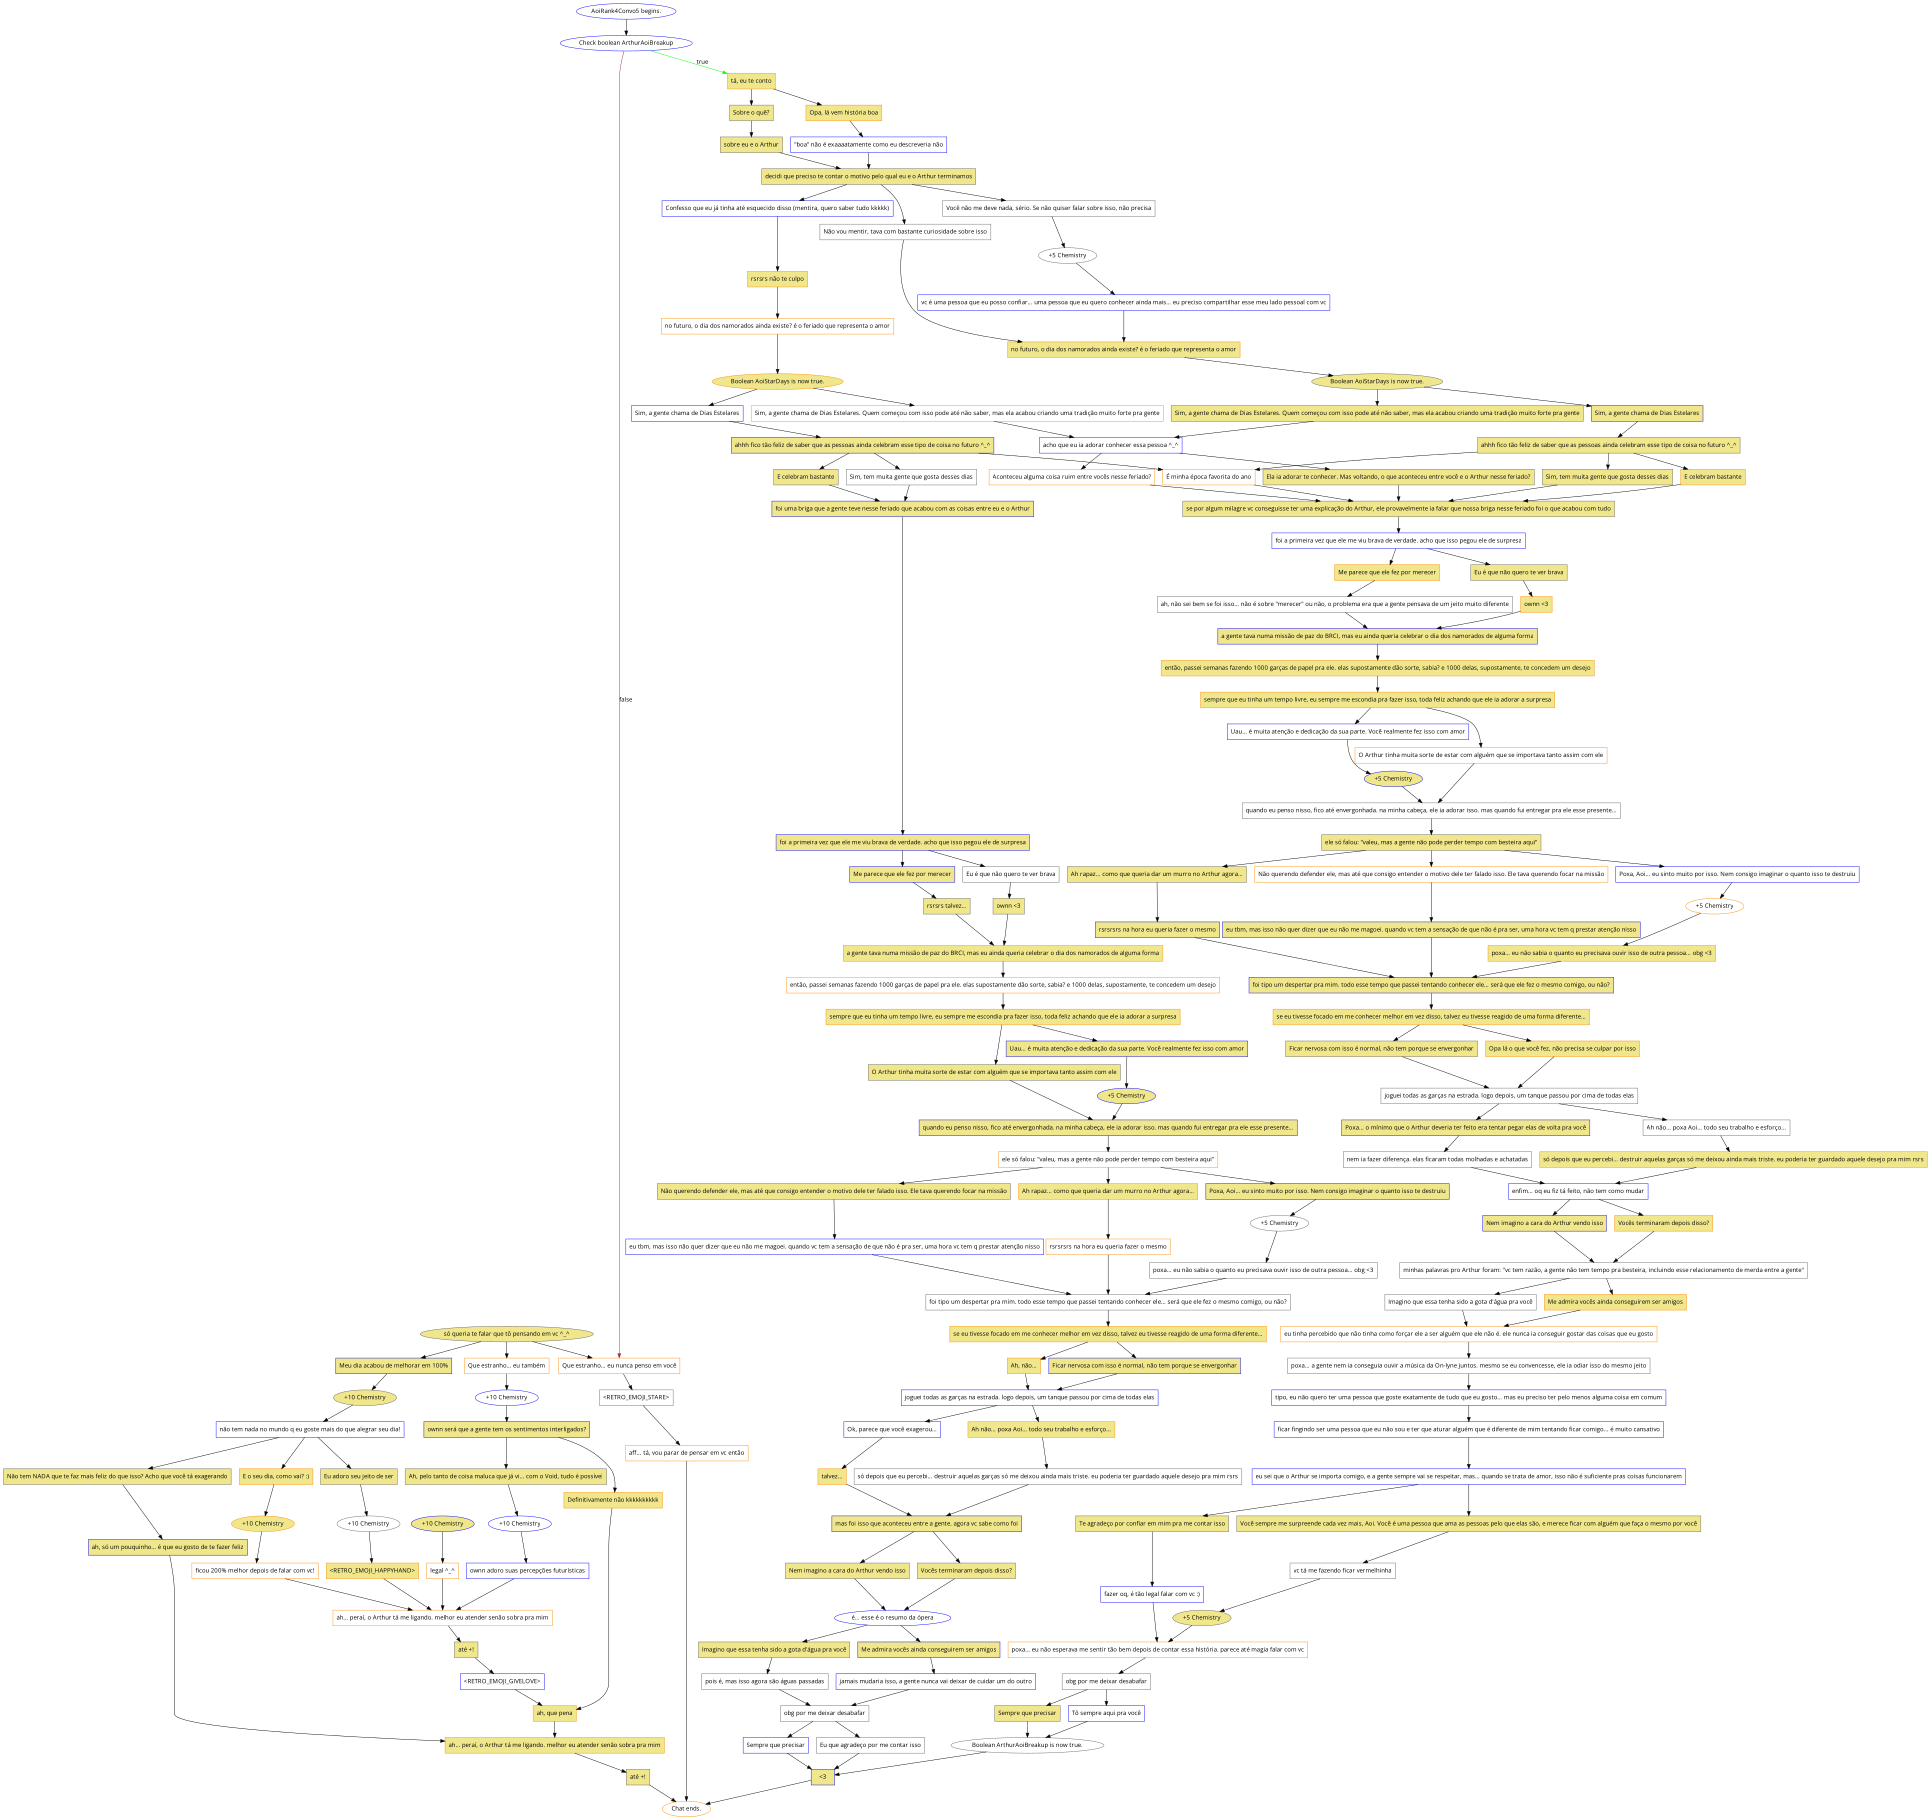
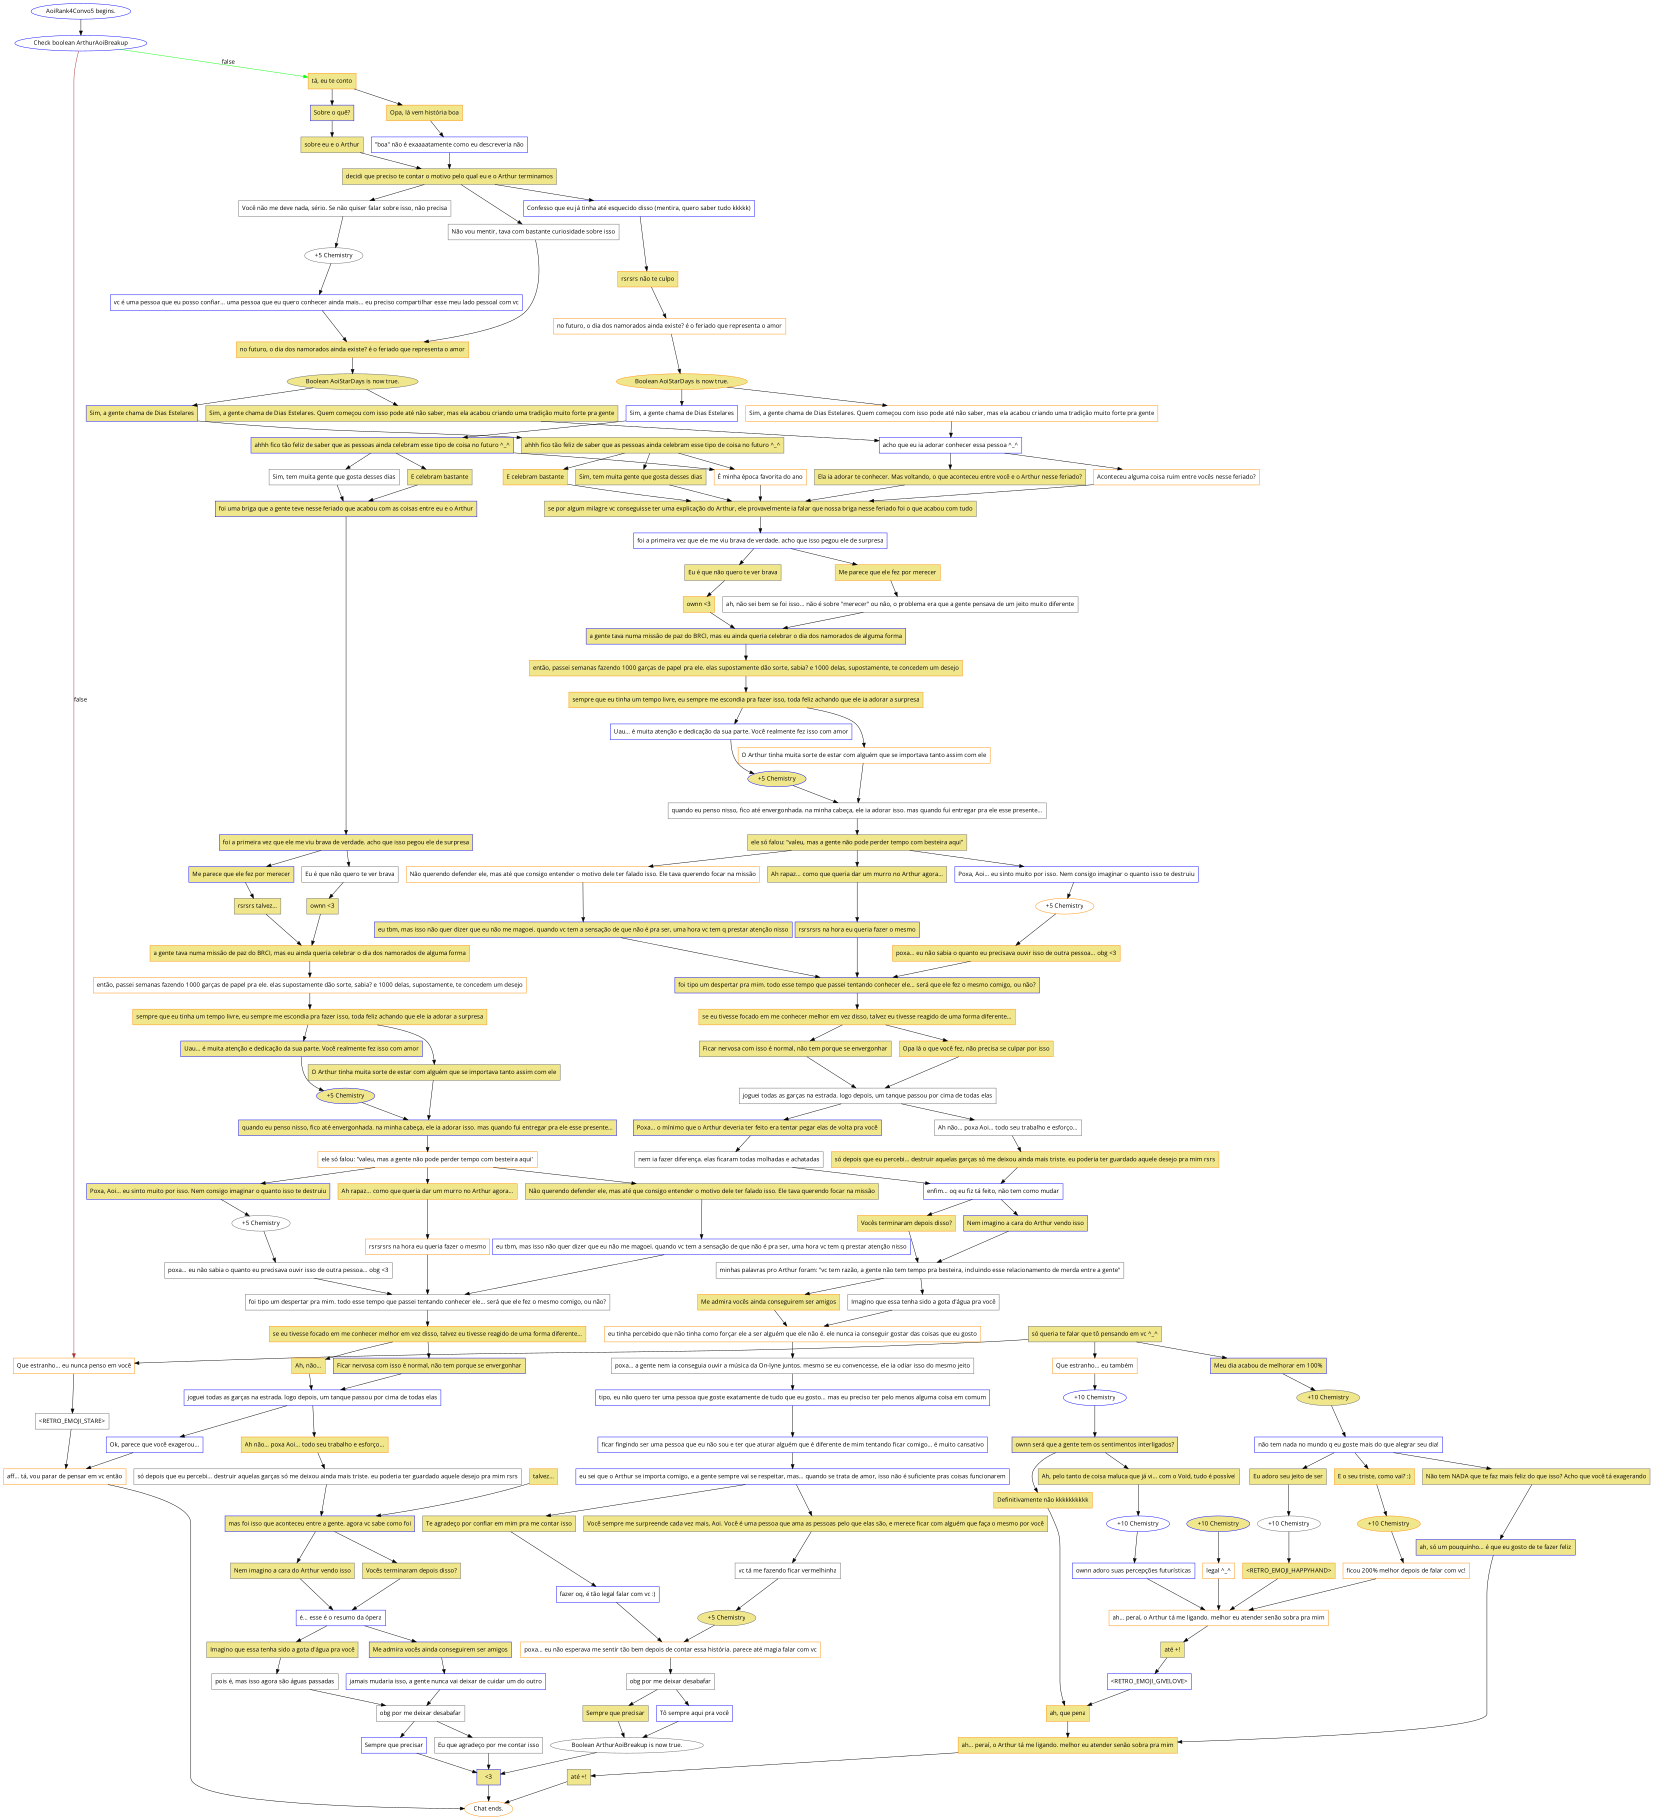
(703, 62) -> (229, 62)
(751, 113) -> (332, 113)
(507, 1334) -> (1095, 1334)
(864, 1452) -> (112, 1460)
(276, 1477) -> (1374, 1477)
(893, 1618) -> (341, 1618)
